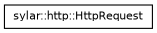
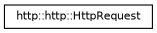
(78, 17) -> (78, 17)
